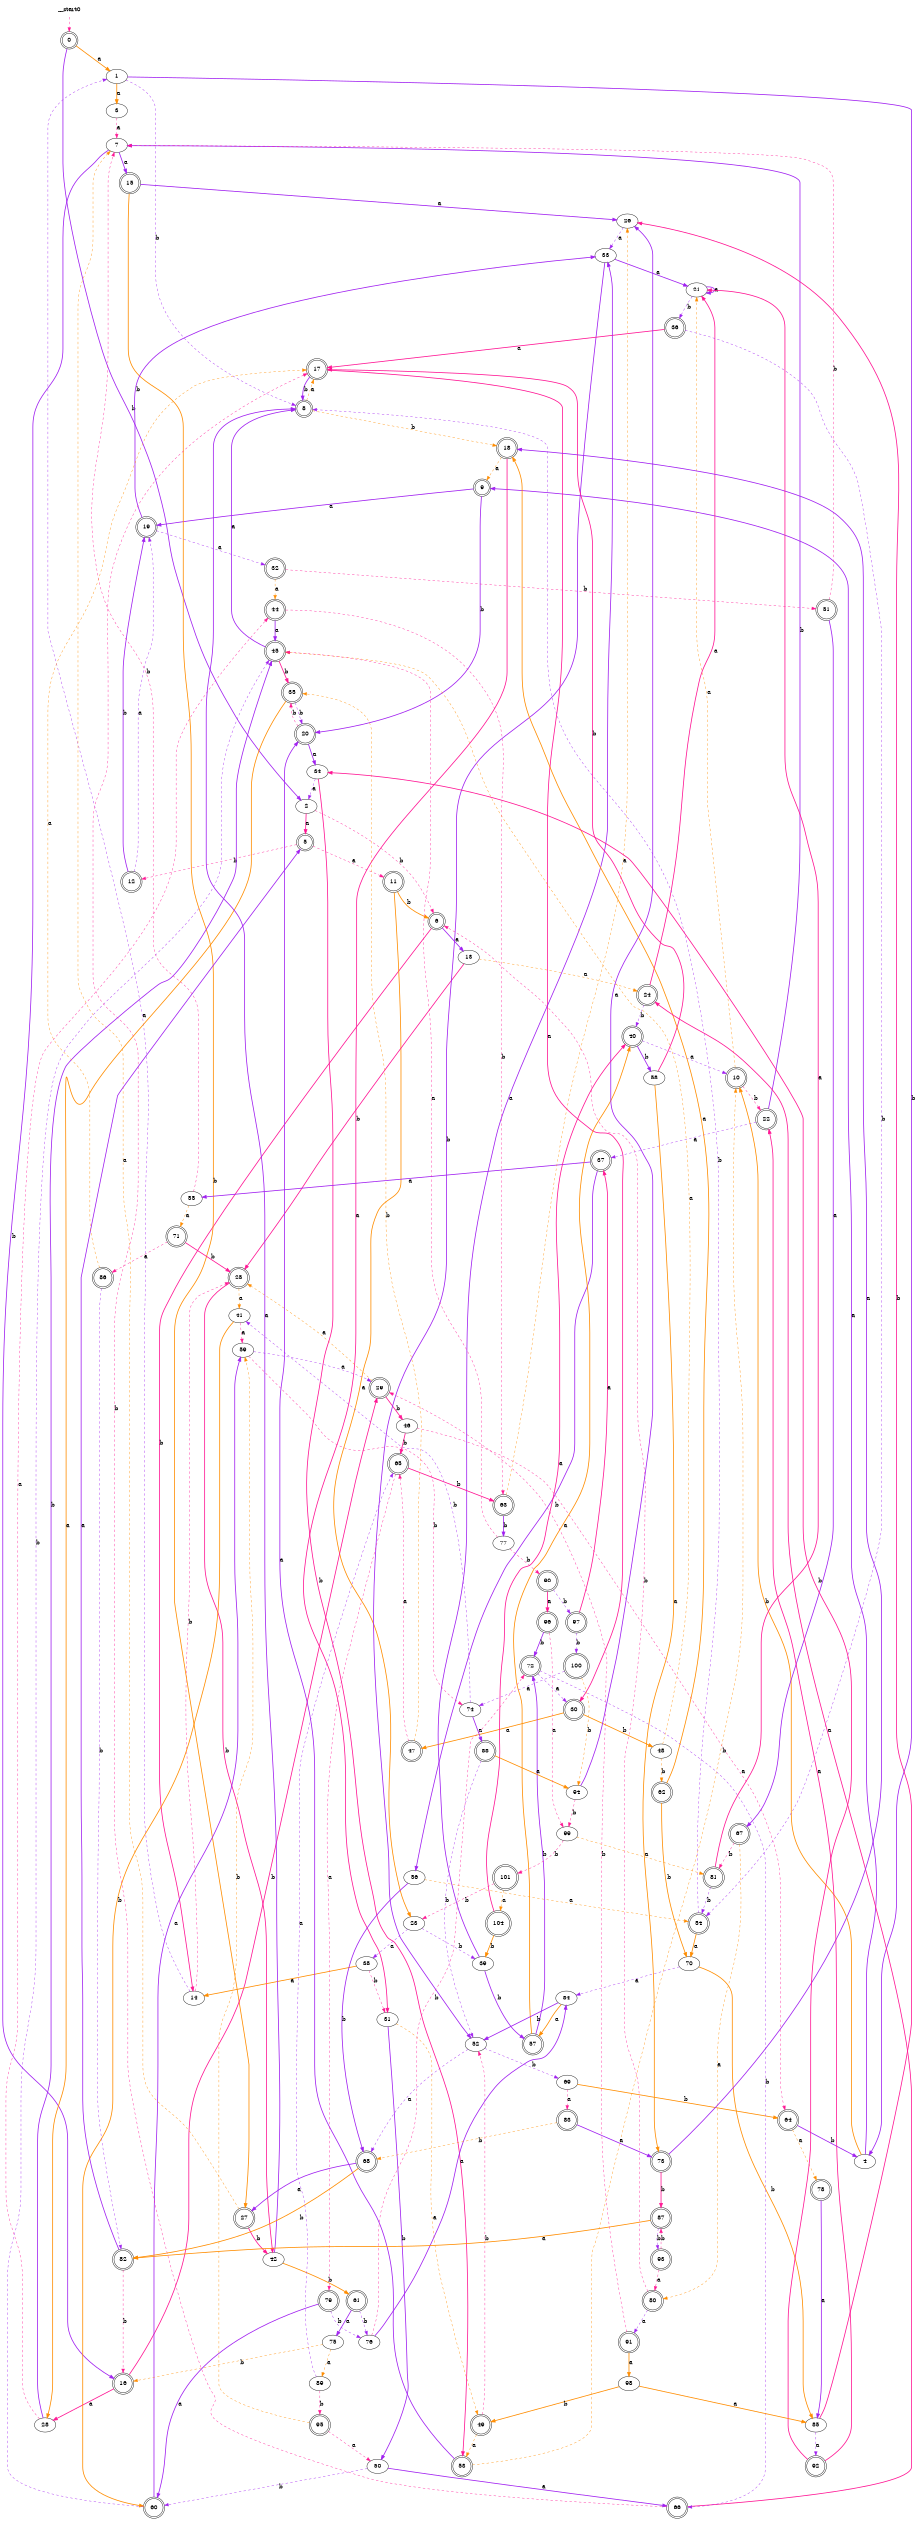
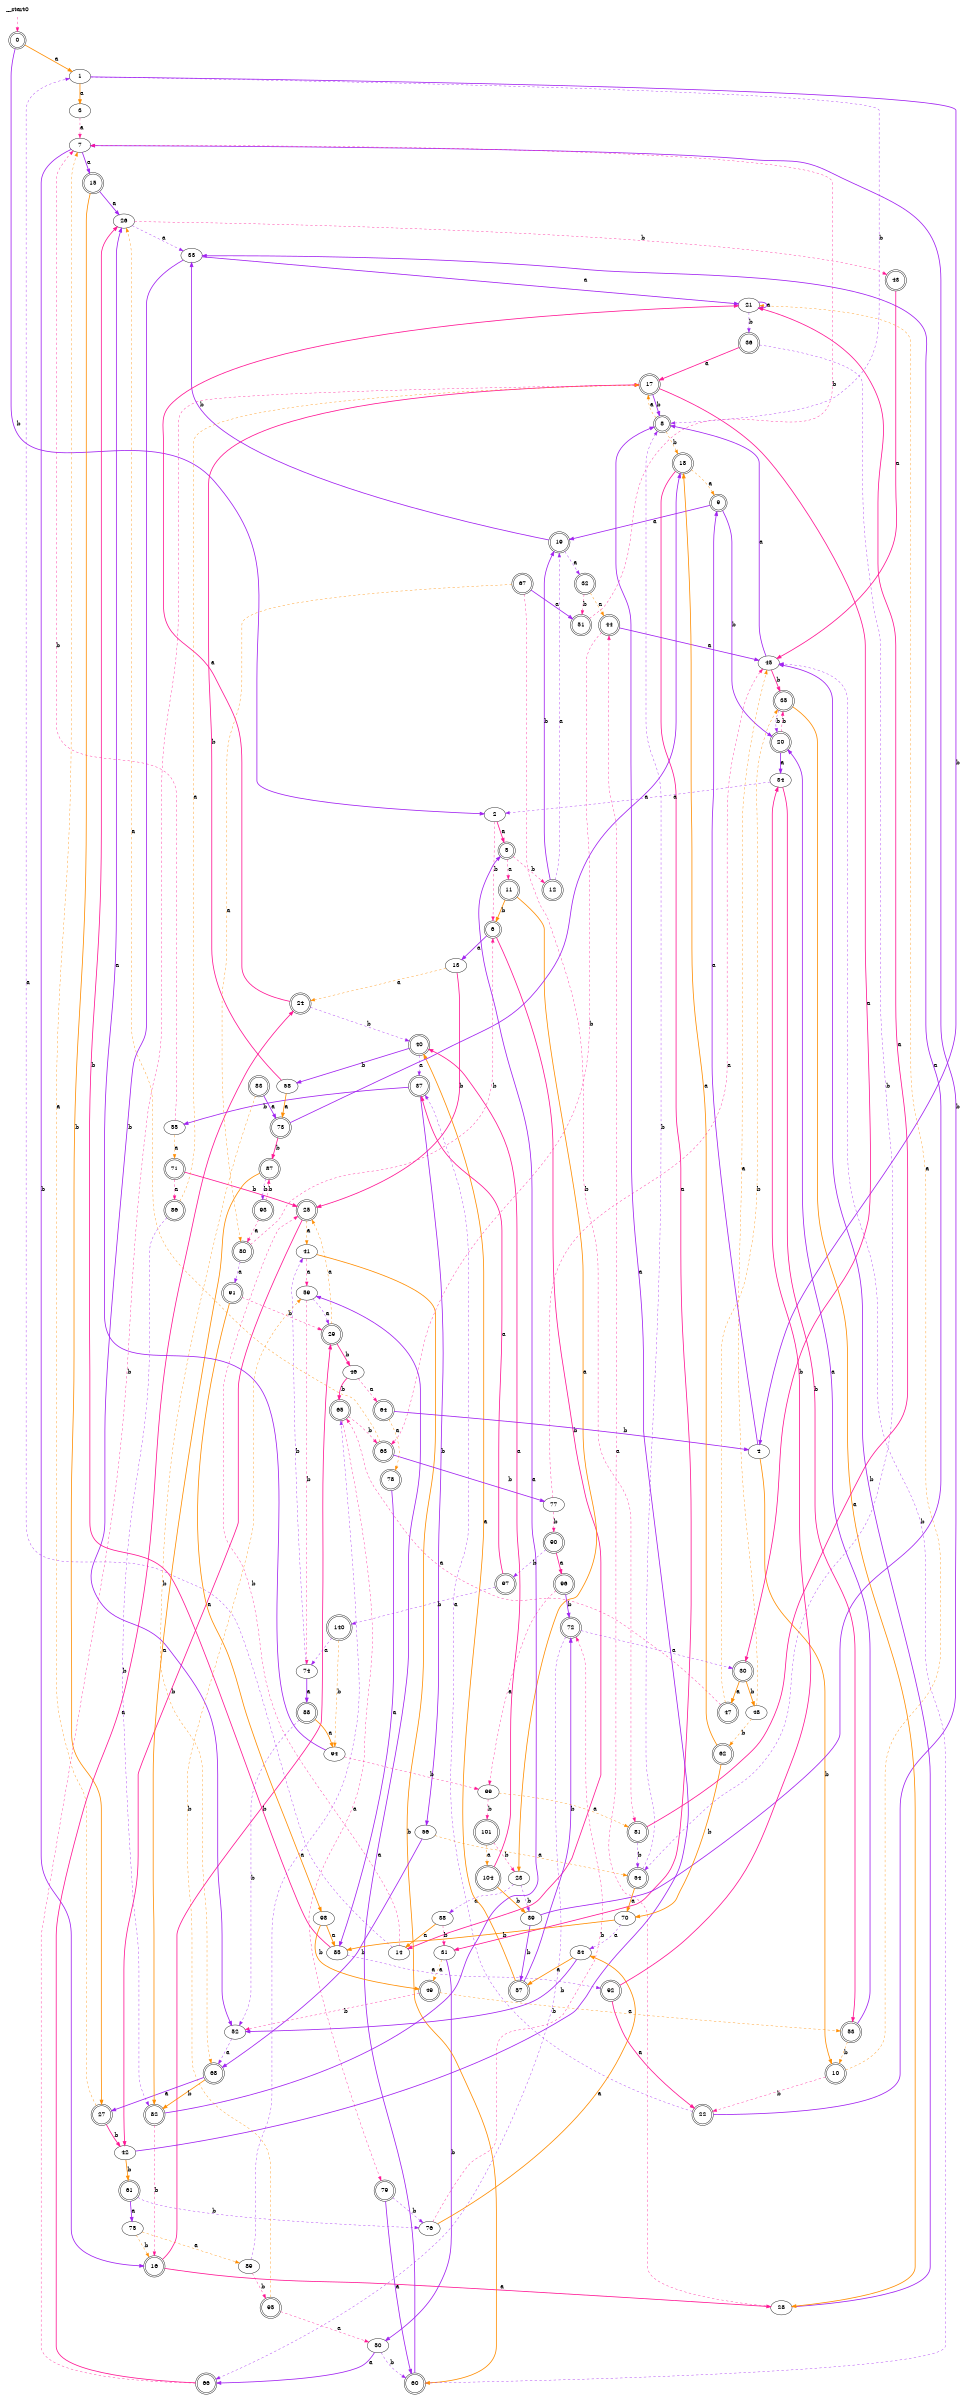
none -> (896, 280)
(275, 651) -> (769, 663)
(682, 1056) -> (419, 1065)
(410, 1181) -> (265, 1107)
(833, 1229) -> (550, 603)
(449, 1484) -> (362, 1428)
(576, 1666) -> (339, 1628)
(567, 2082) -> none
(458, 2161) -> (583, 2110)
